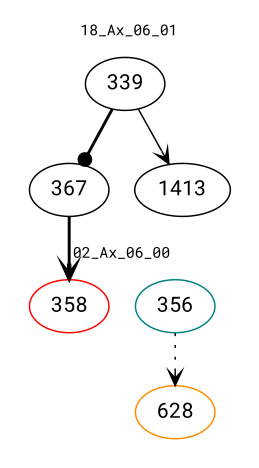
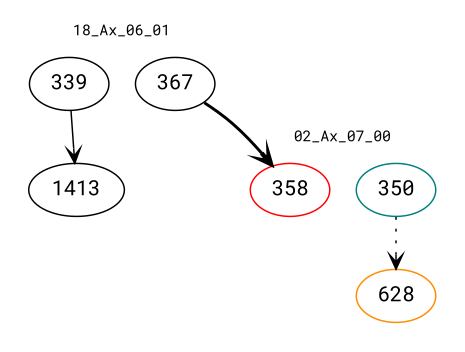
(100, 132) -> none
(122, 254) -> (343, 138)
(175, 306) -> (396, 190)
